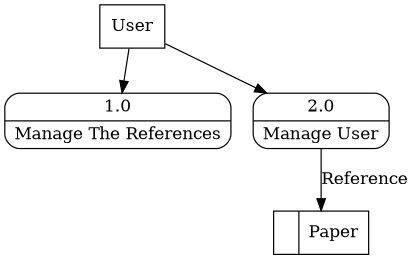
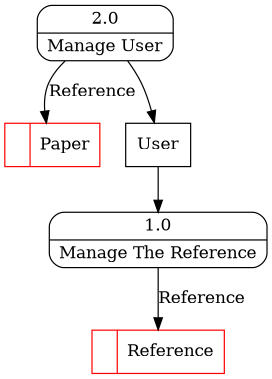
(210, 66) -> (142, 85)
(118, 134) -> (158, 253)
(321, 233) -> (52, 145)
none -> (158, 352)
